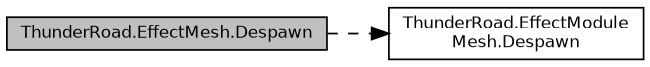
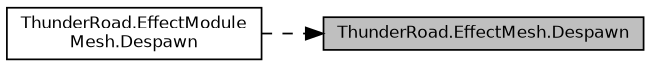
(349, 34) -> (284, 34)
